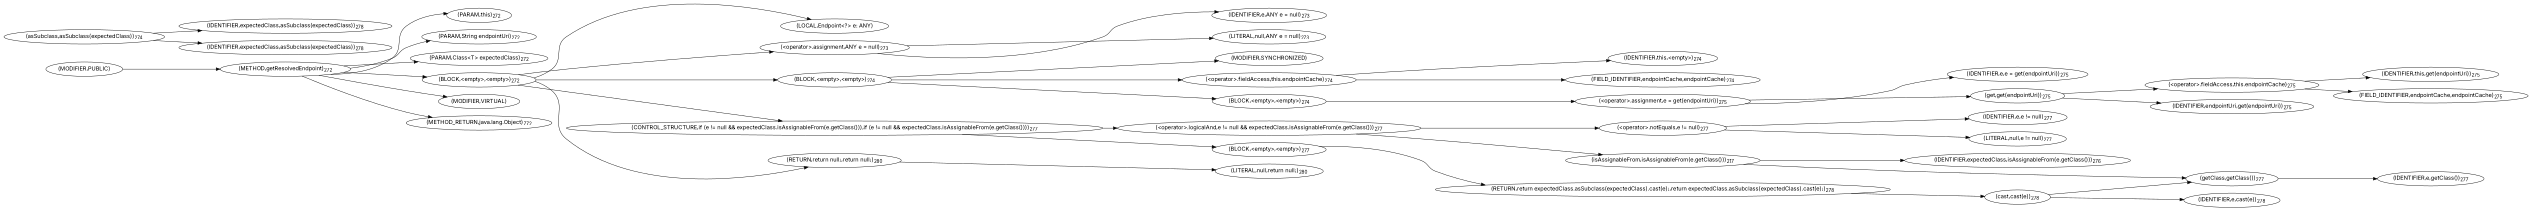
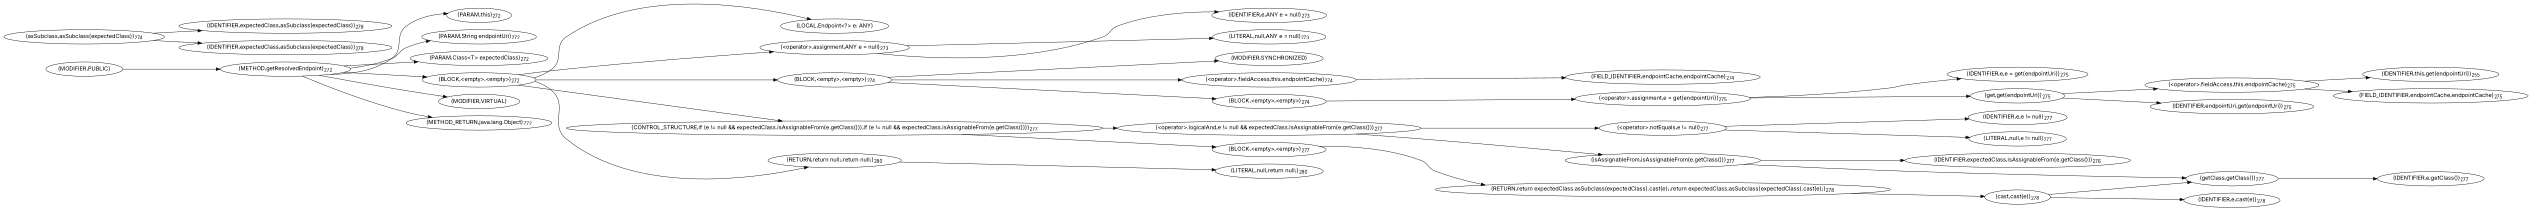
(1663, 58) -> none
(2476, 74) -> (2476, 74)
(1731, 160) -> (1731, 160)
